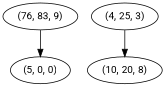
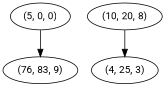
(40, 40) -> (40, 40)
(125, 40) -> (125, 40)
